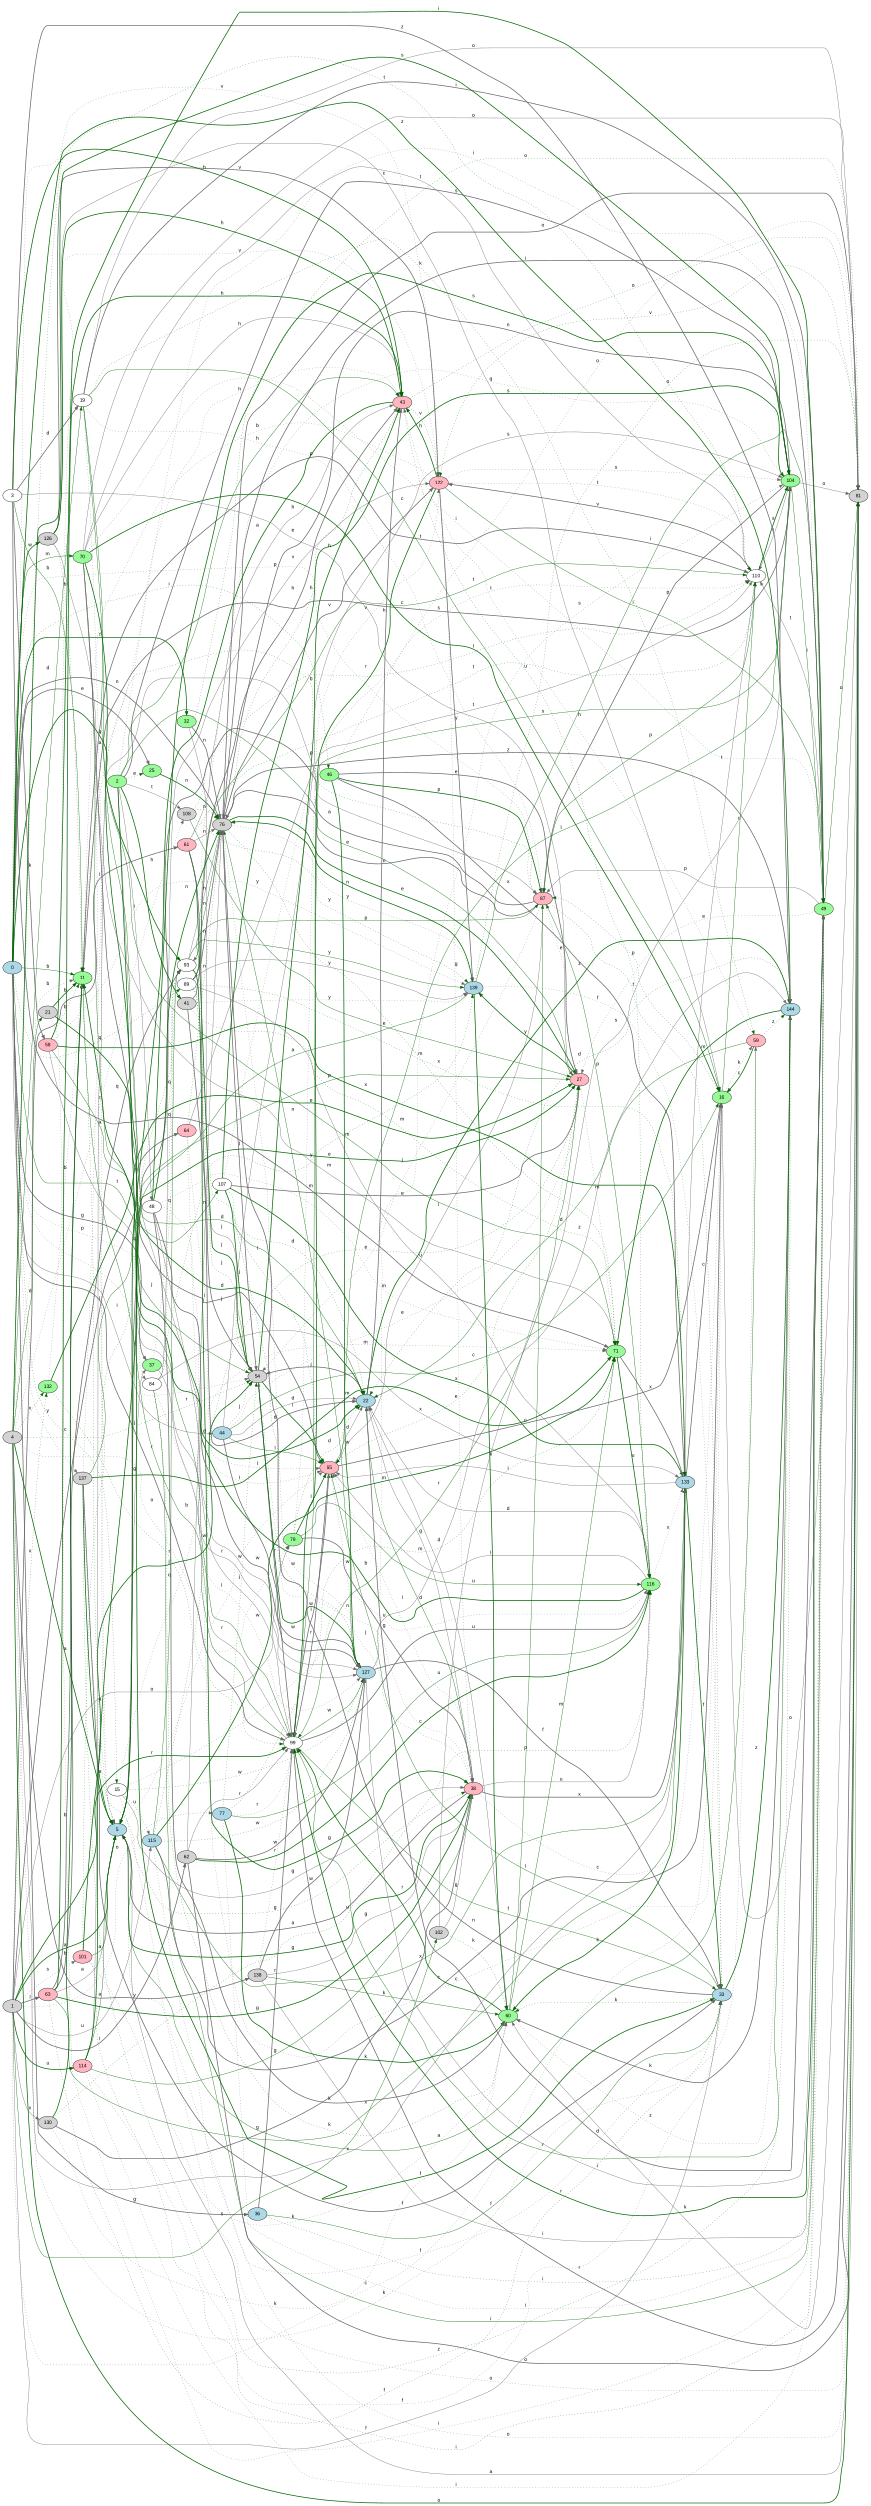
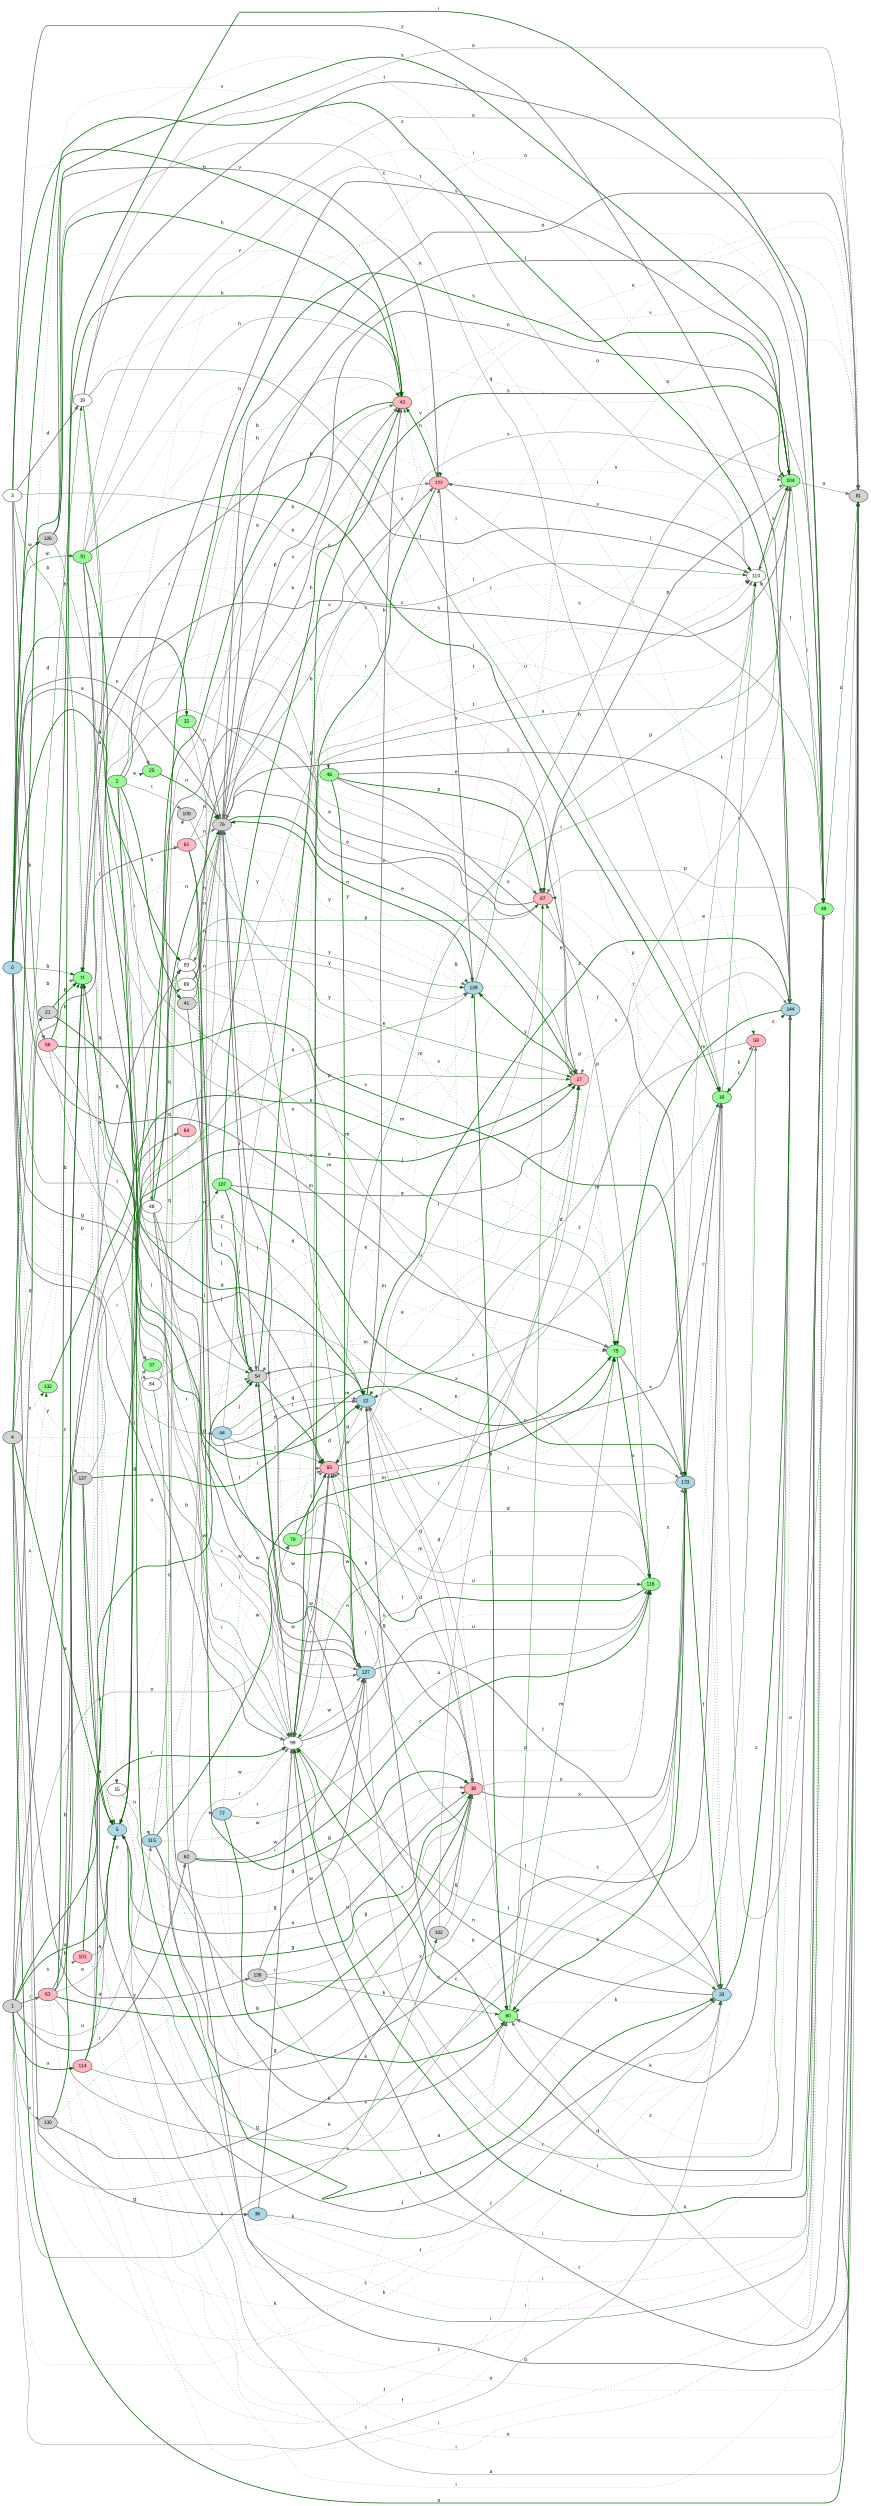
(222, 1184) -> (222, 1184)
(616, 1351) -> (616, 1351)
(177, 1571) -> none
